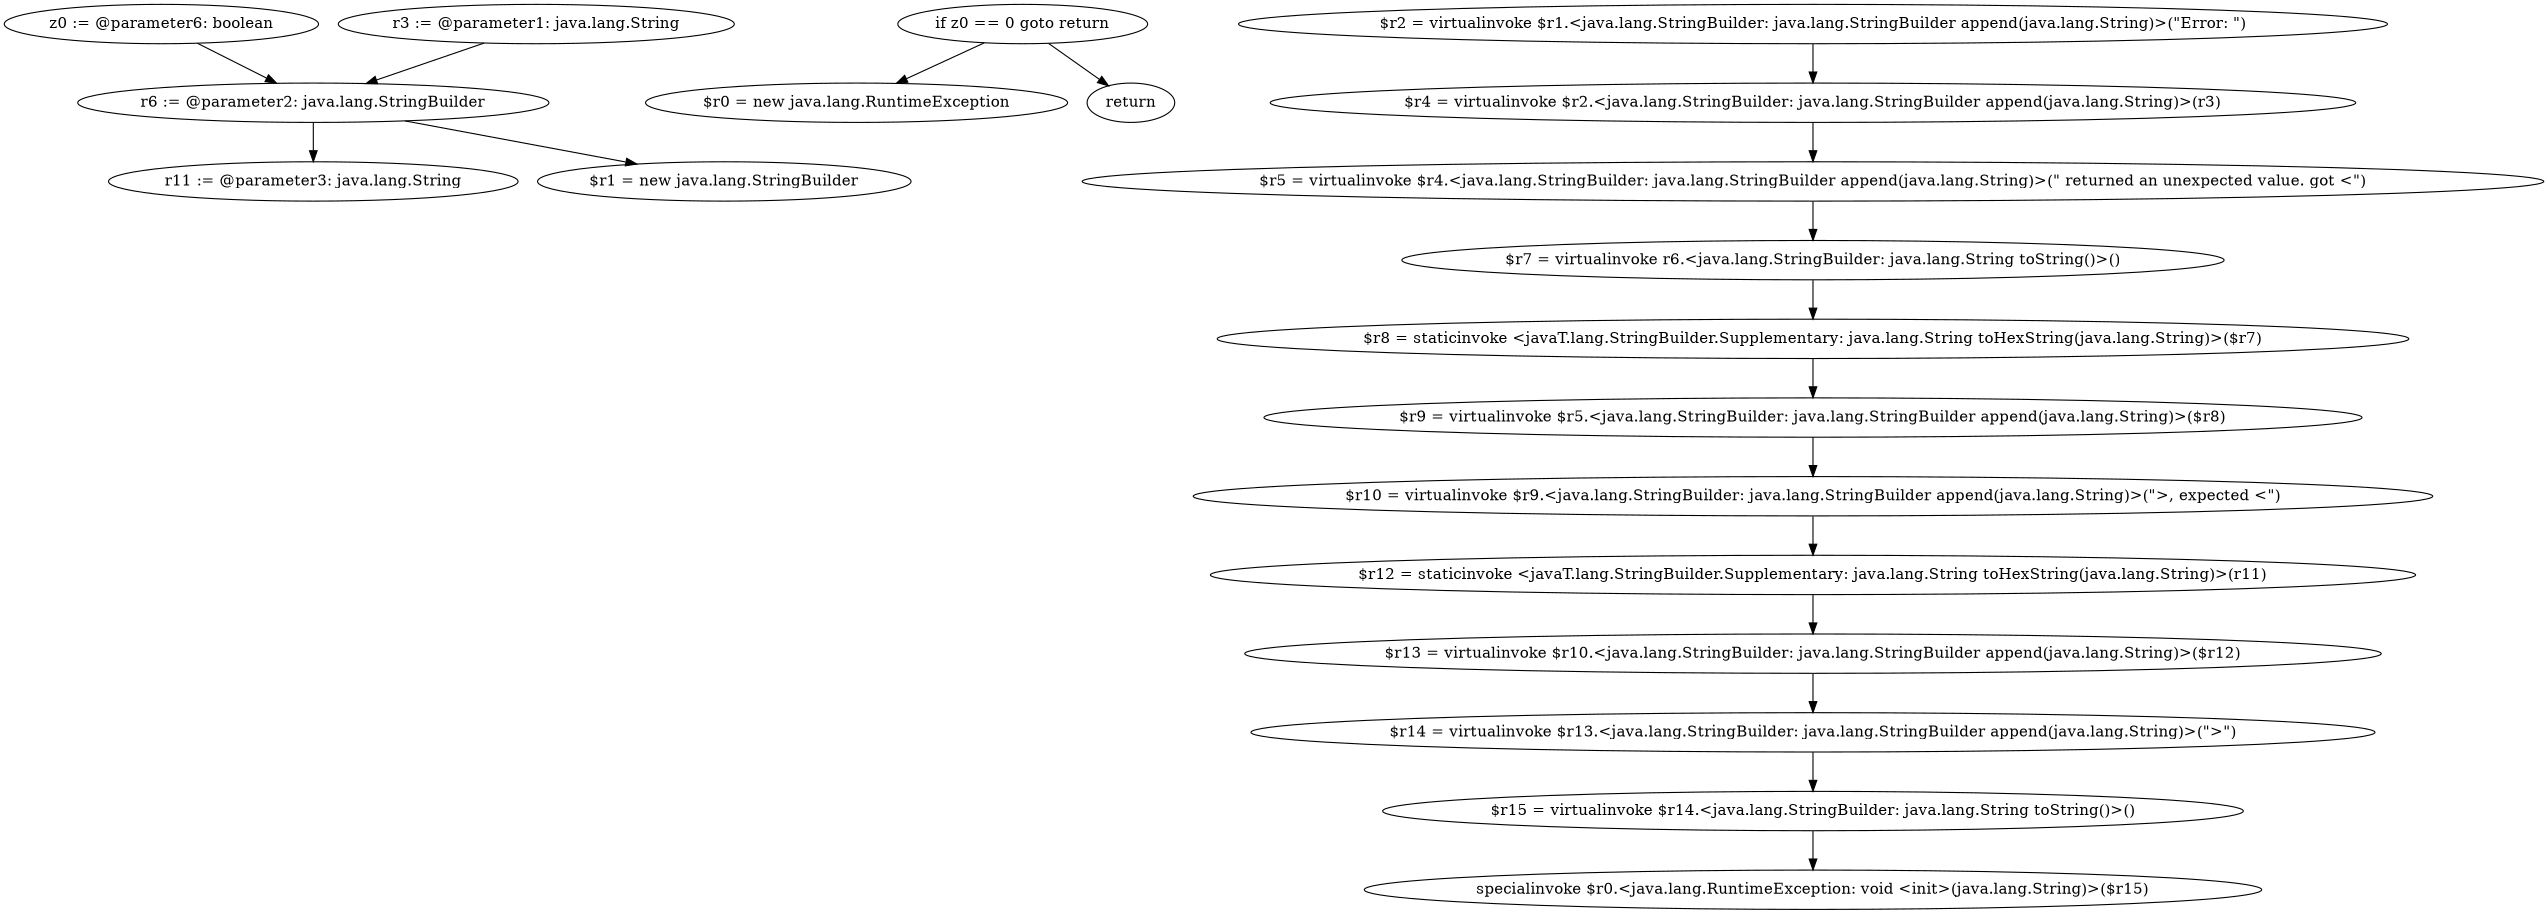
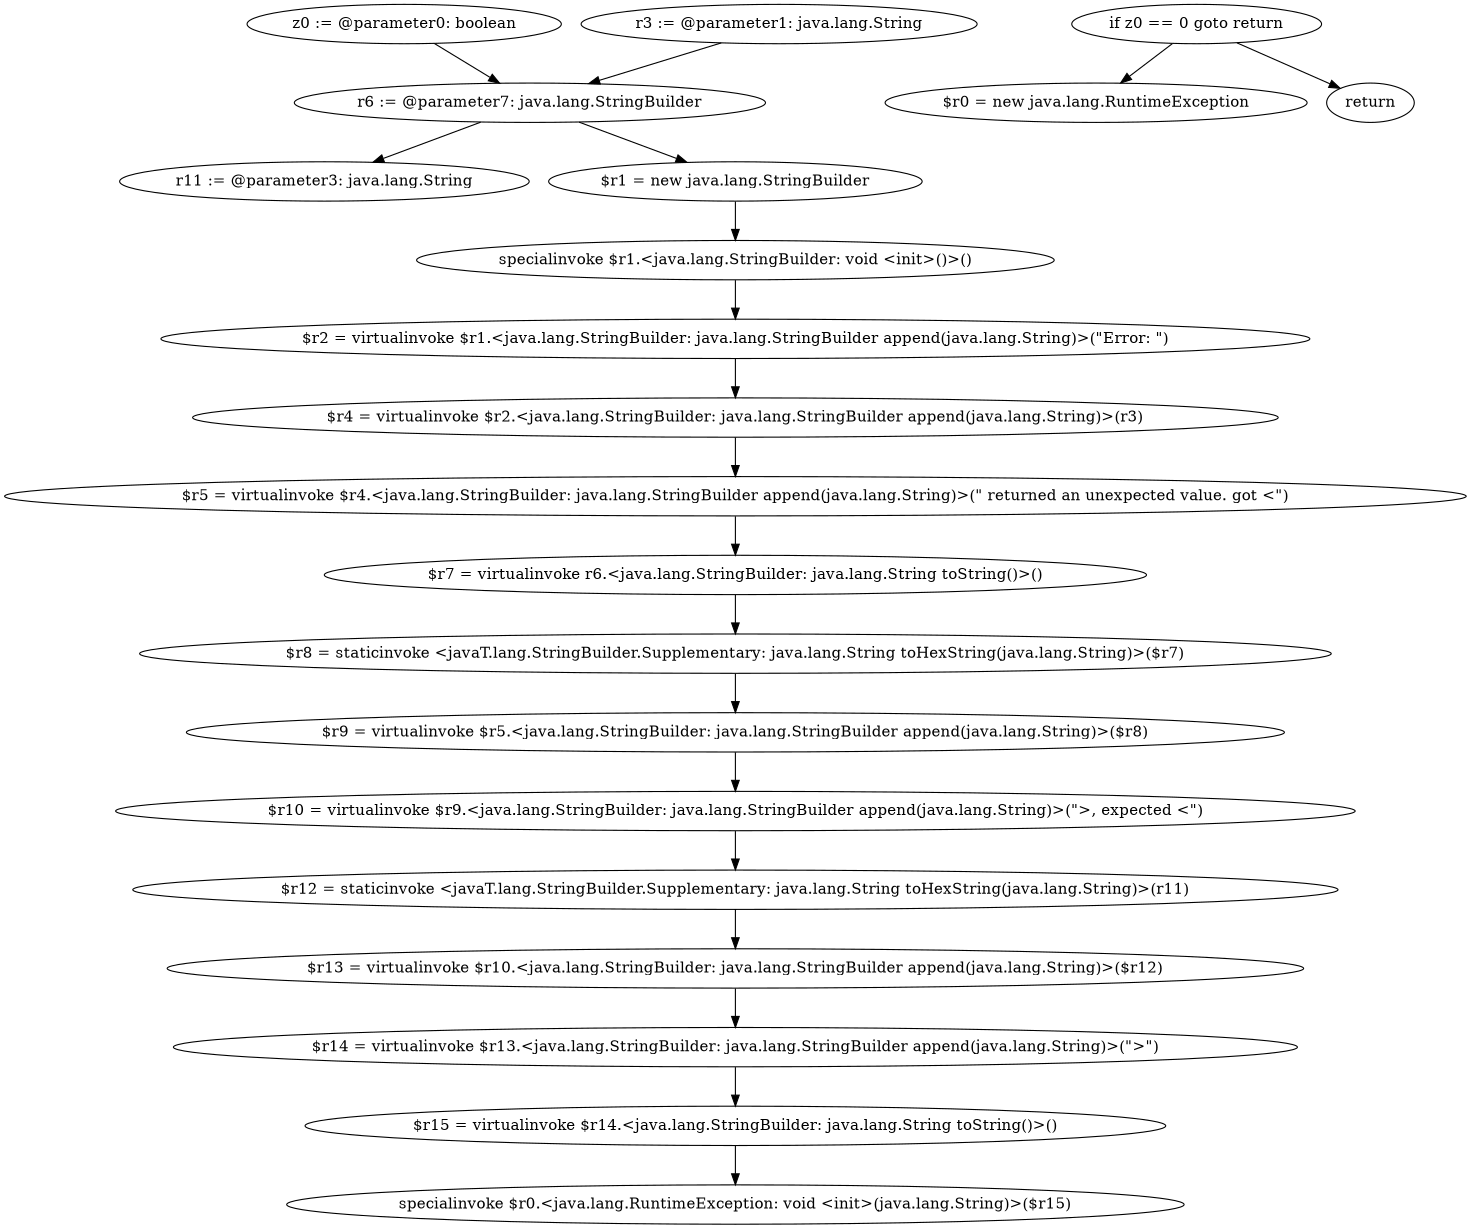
(161, 24) -> (404, 24)
(313, 103) -> (530, 103)
none -> (735, 260)
